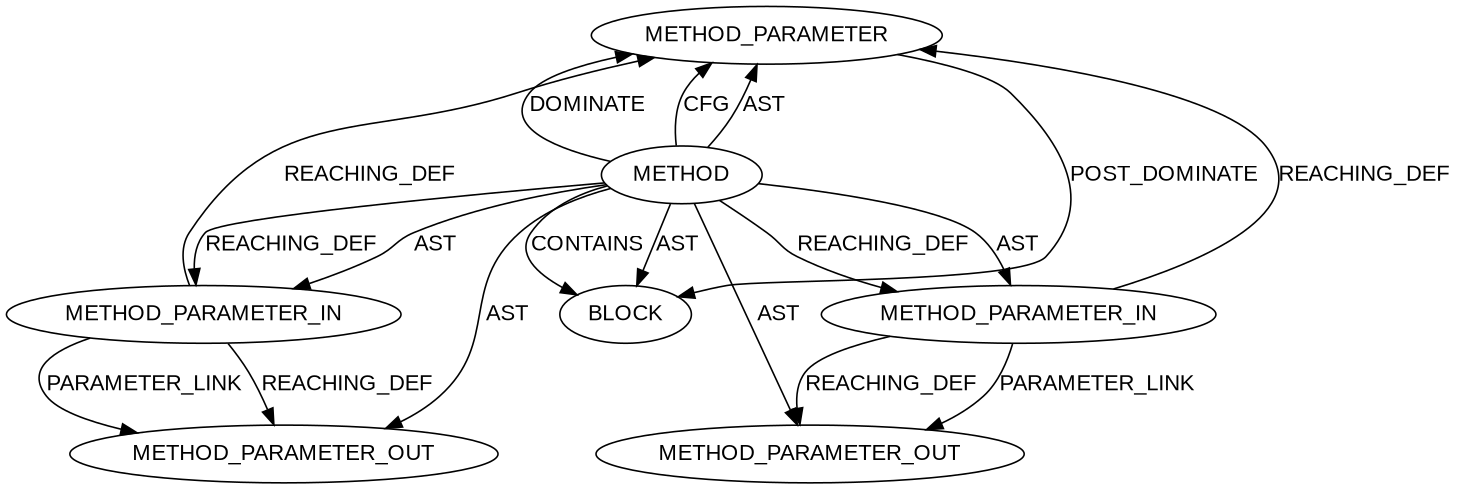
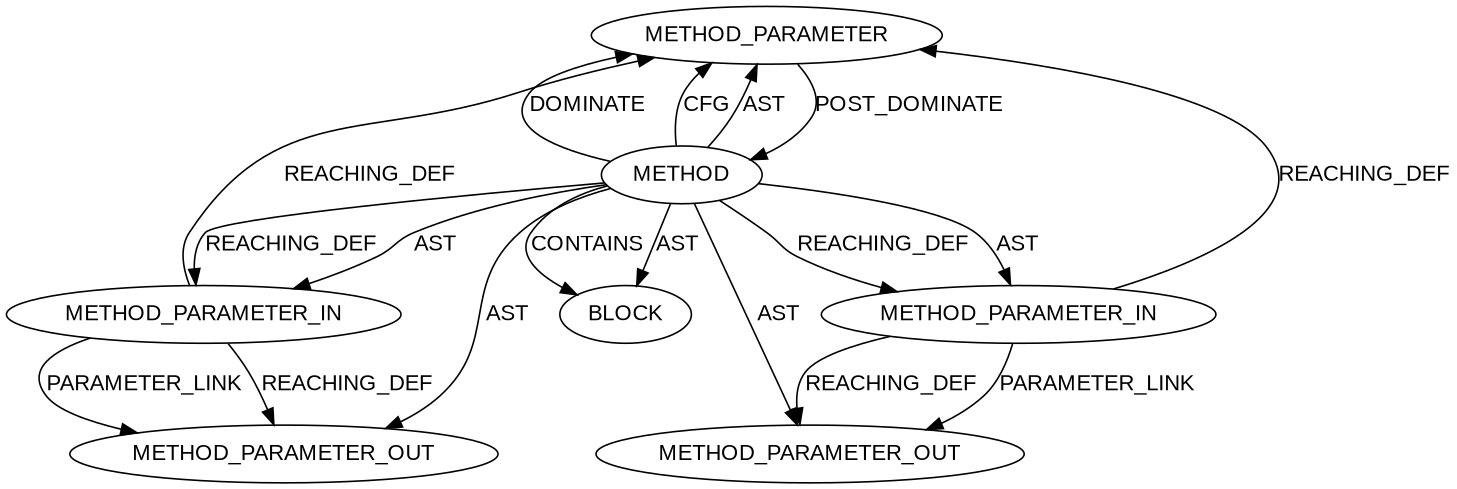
(1025, 266) -> (812, 117)
